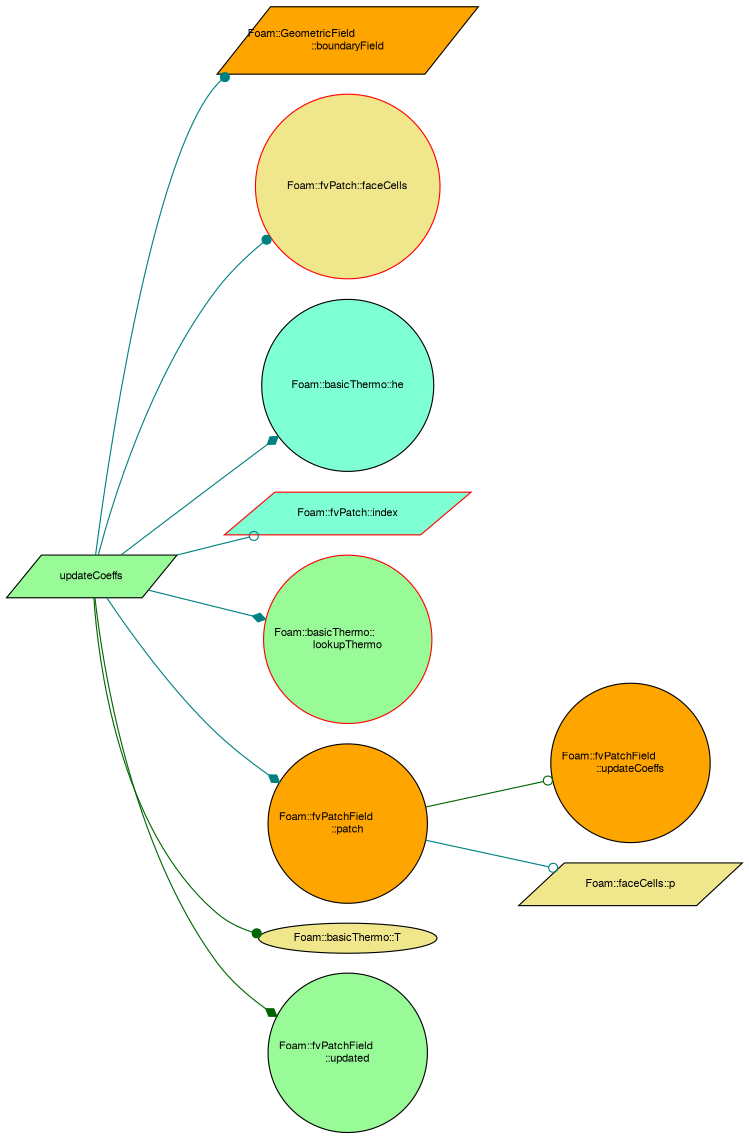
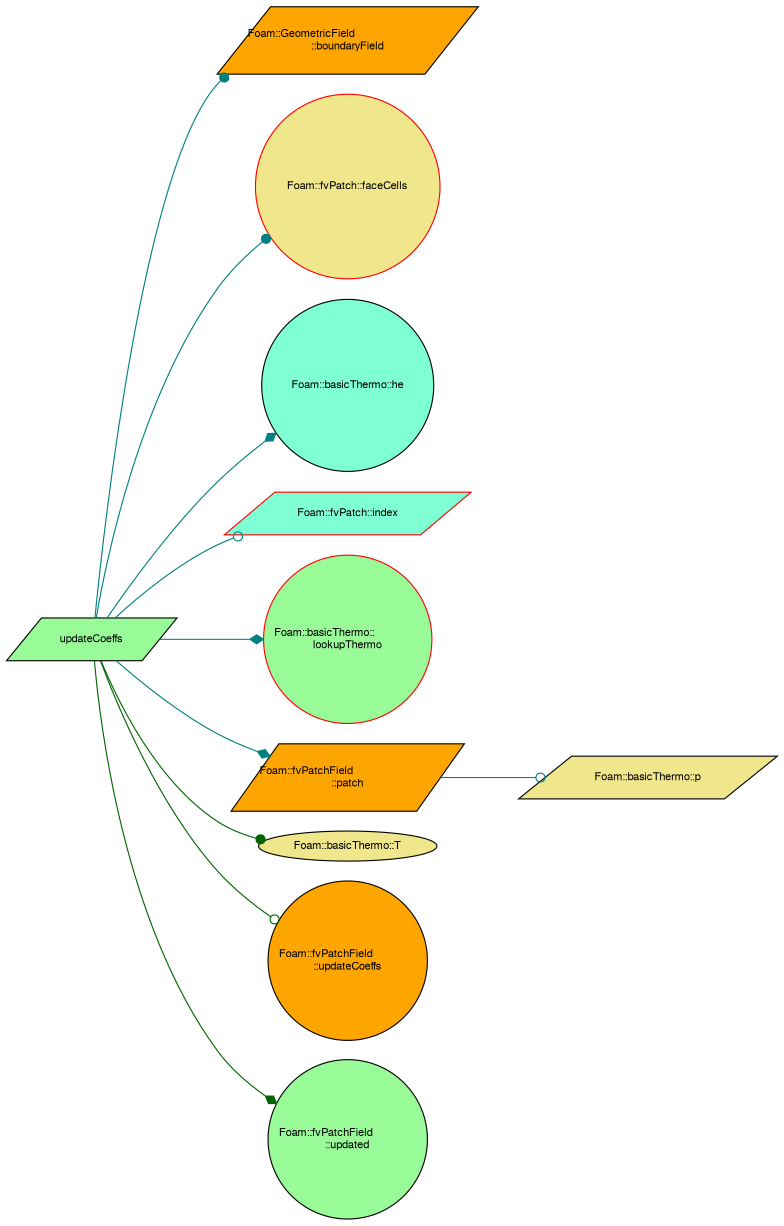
(484, 794) -> (168, 802)
(348, 824) -> (348, 778)
(630, 884) -> (648, 778)
